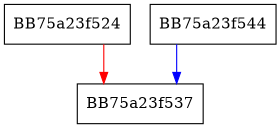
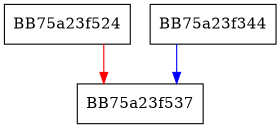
(213, 24) -> (213, 24)
